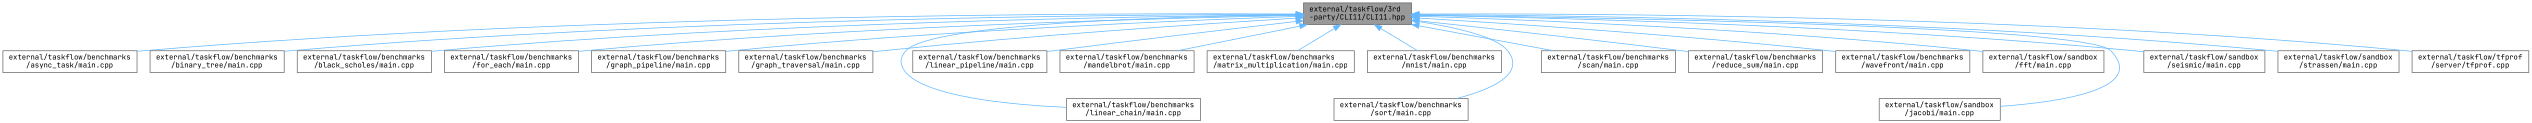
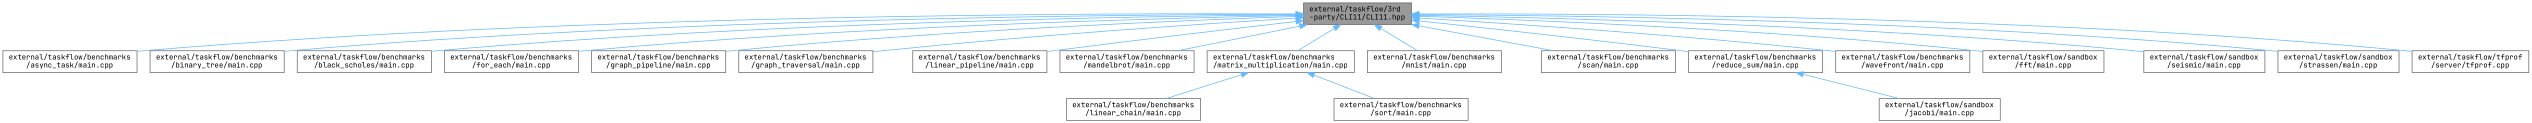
(2052, 39) -> (1851, 86)
(932, 40) -> (1204, 87)
(1504, 47) -> (1344, 87)
